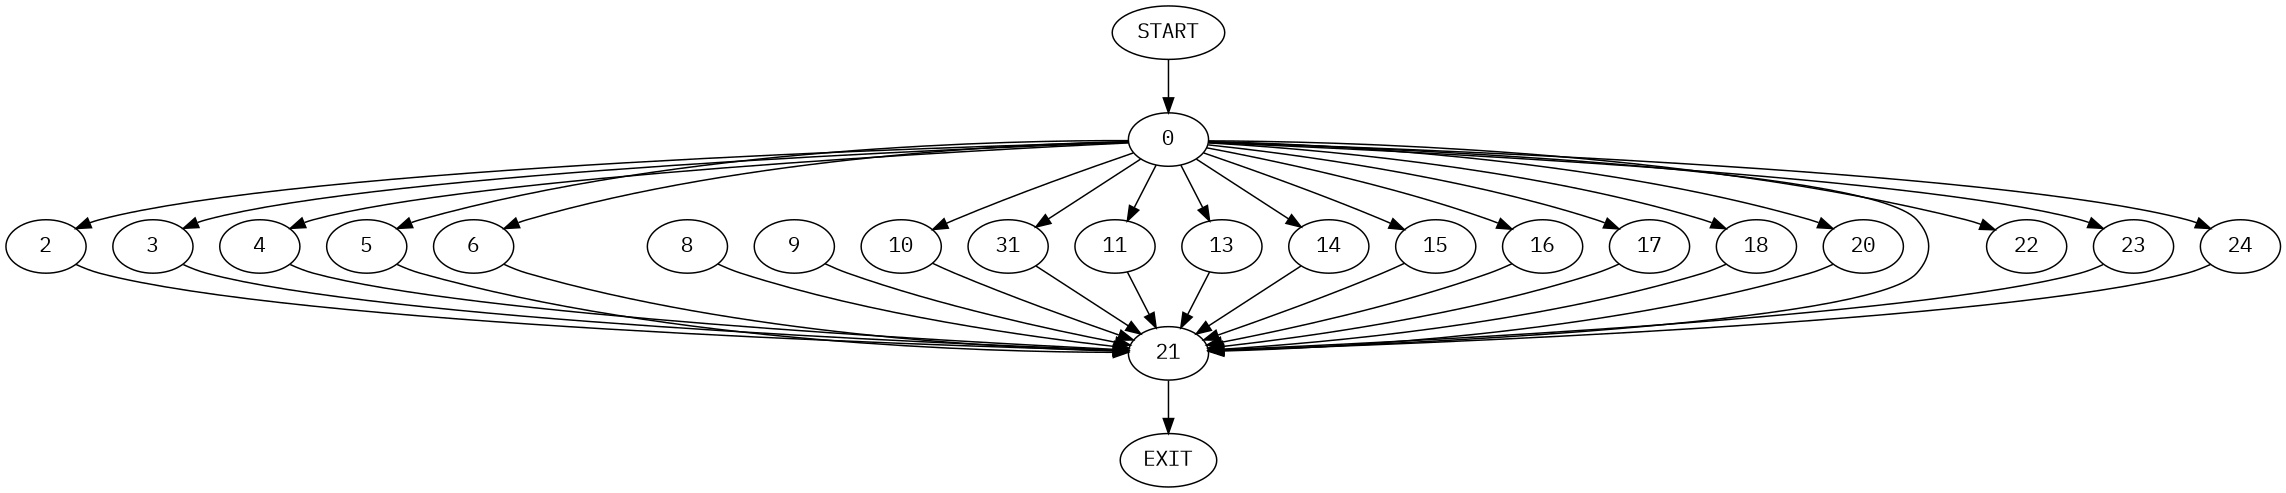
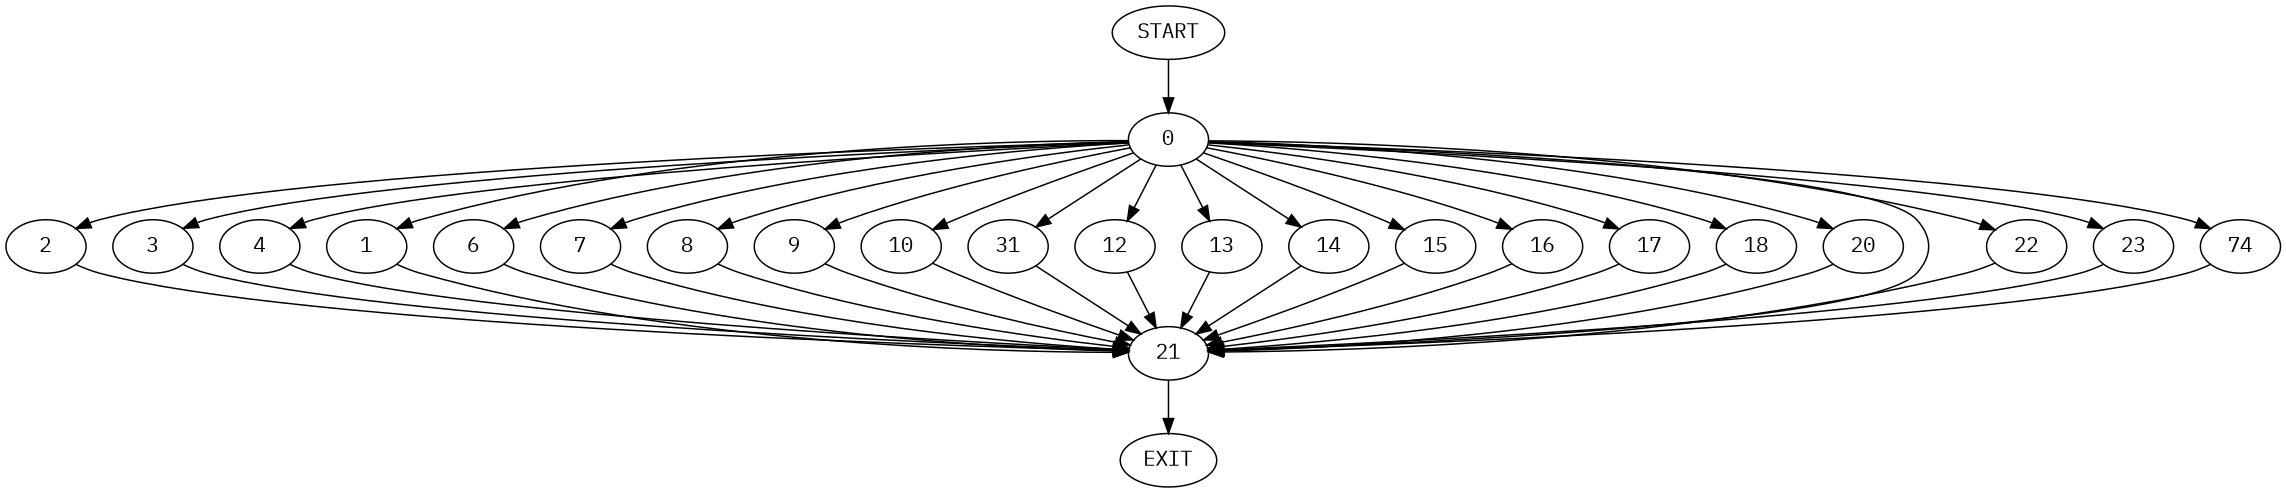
none -> (928, 174)
none -> (983, 180)
(367, 246) -> (367, 246)
none -> (581, 246)
(1115, 246) -> (1115, 246)
(2240, 246) -> (2240, 246)
none -> (1612, 331)
